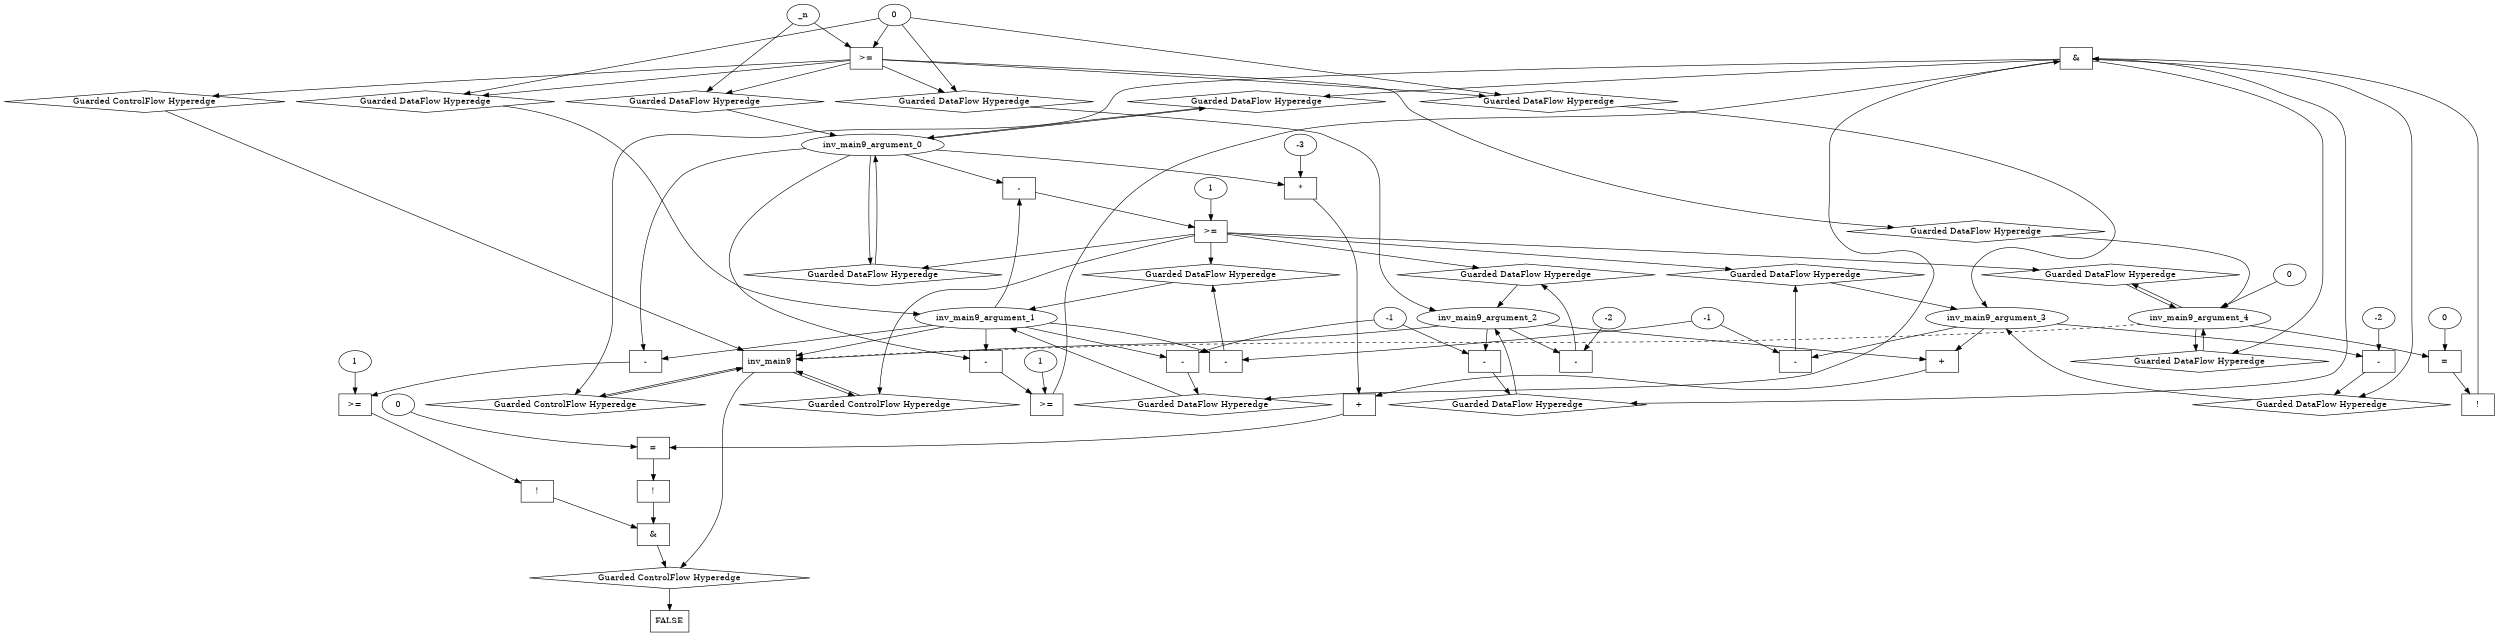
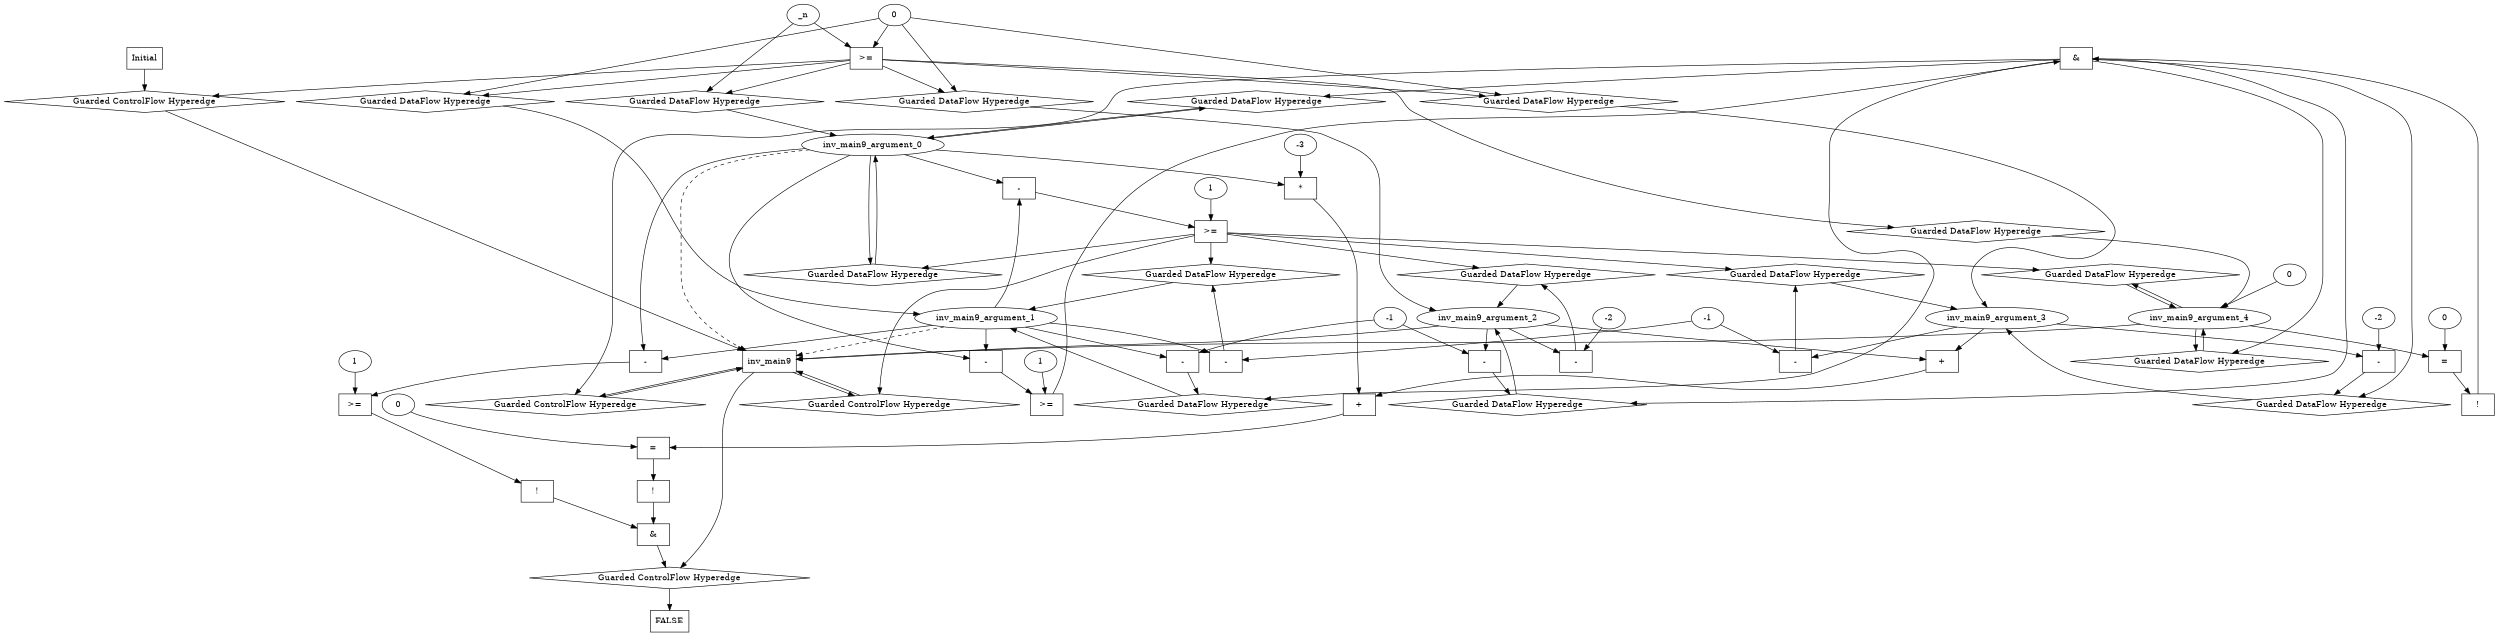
none -> (145, 58)
none -> (681, 214)
(884, 339) -> (884, 339)
(1405, 342) -> (1405, 342)
